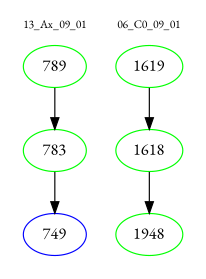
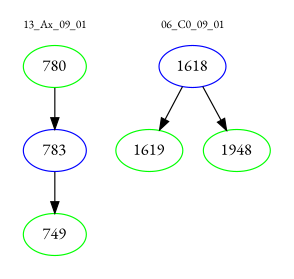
(55, 66) -> (55, 66)
(149, 103) -> (174, 103)
(55, 150) -> (55, 150)
(149, 150) -> (192, 66)
(55, 235) -> (55, 235)
